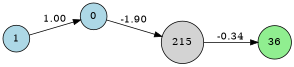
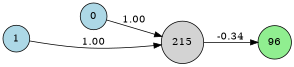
(134, 20) -> (134, 20)
(51, 29) -> (92, 48)
(275, 42) -> (275, 42)
